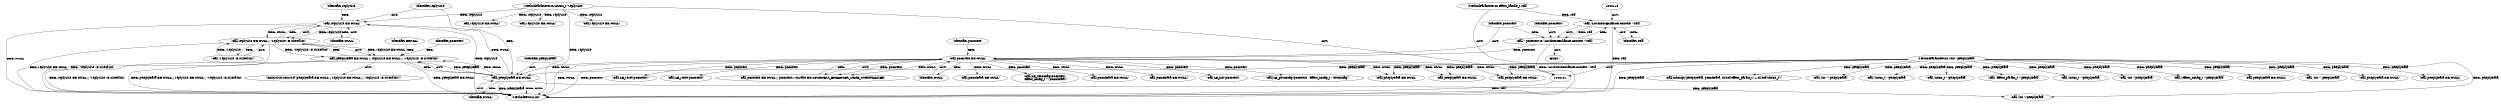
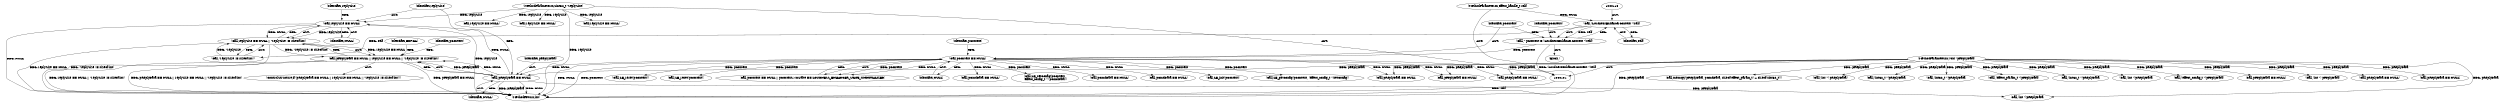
(1569, 15) -> (1569, 15)
(1109, 95) -> (921, 35)
